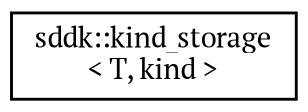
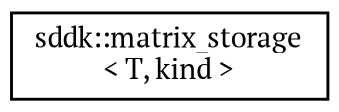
(154, 56) -> (170, 56)
